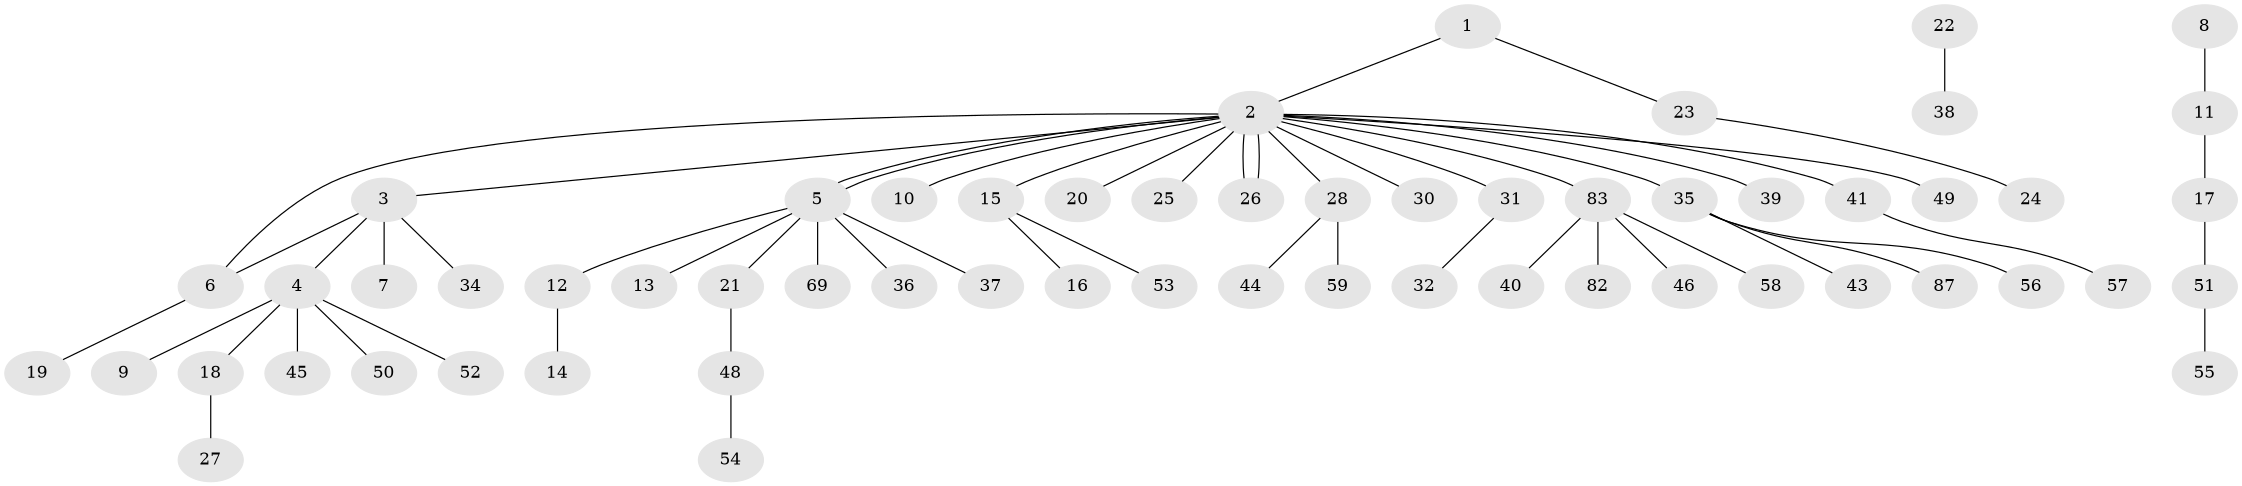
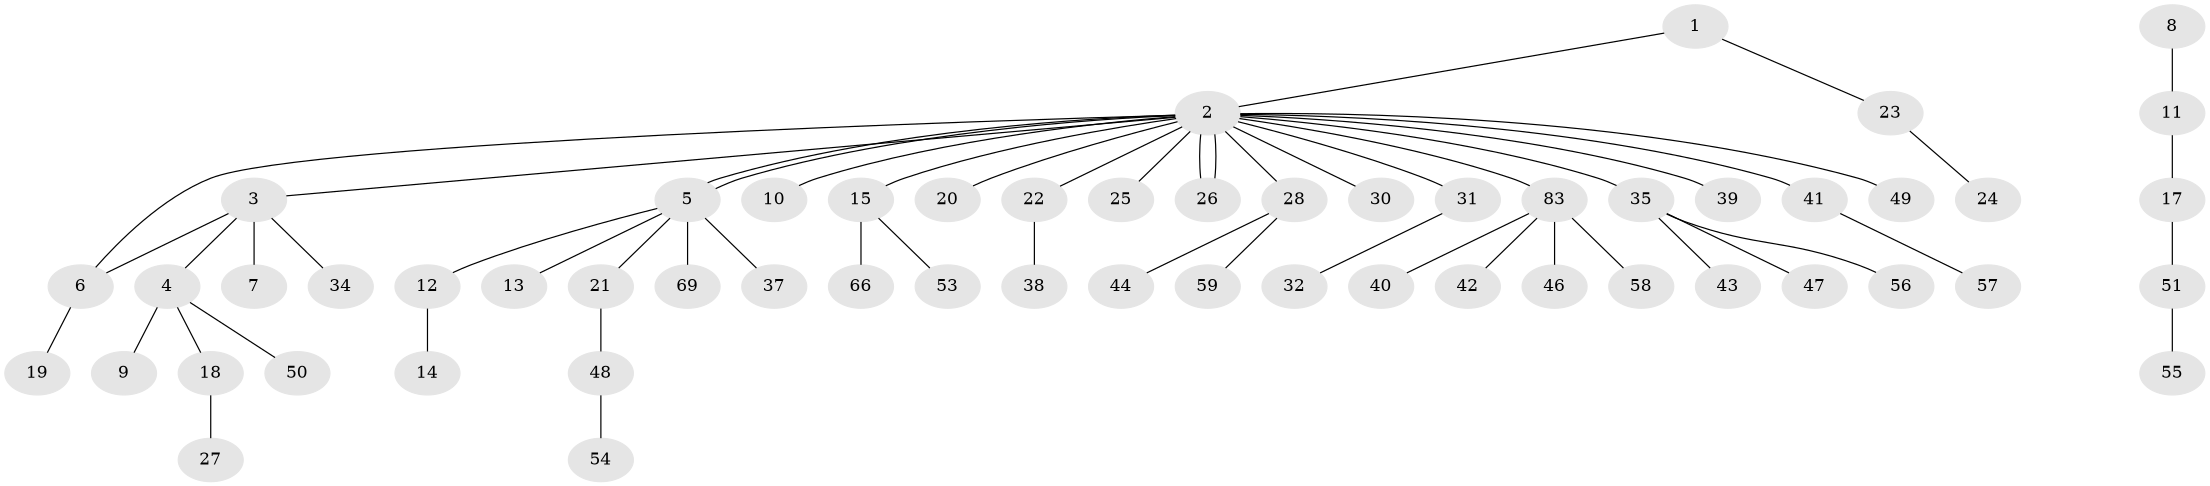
none -> (1121, 157)
(904, 287) -> none
(1078, 287) -> (861, 287)
(1598, 287) -> (1468, 287)
(1945, 287) -> (1815, 287)
(297, 373) -> none
(471, 373) -> none
